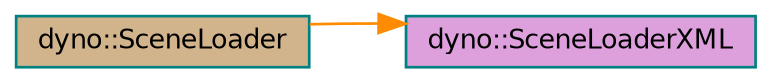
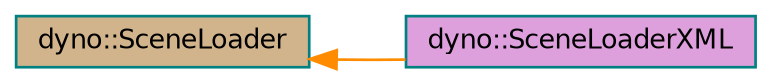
(344, 24) -> (371, 60)
